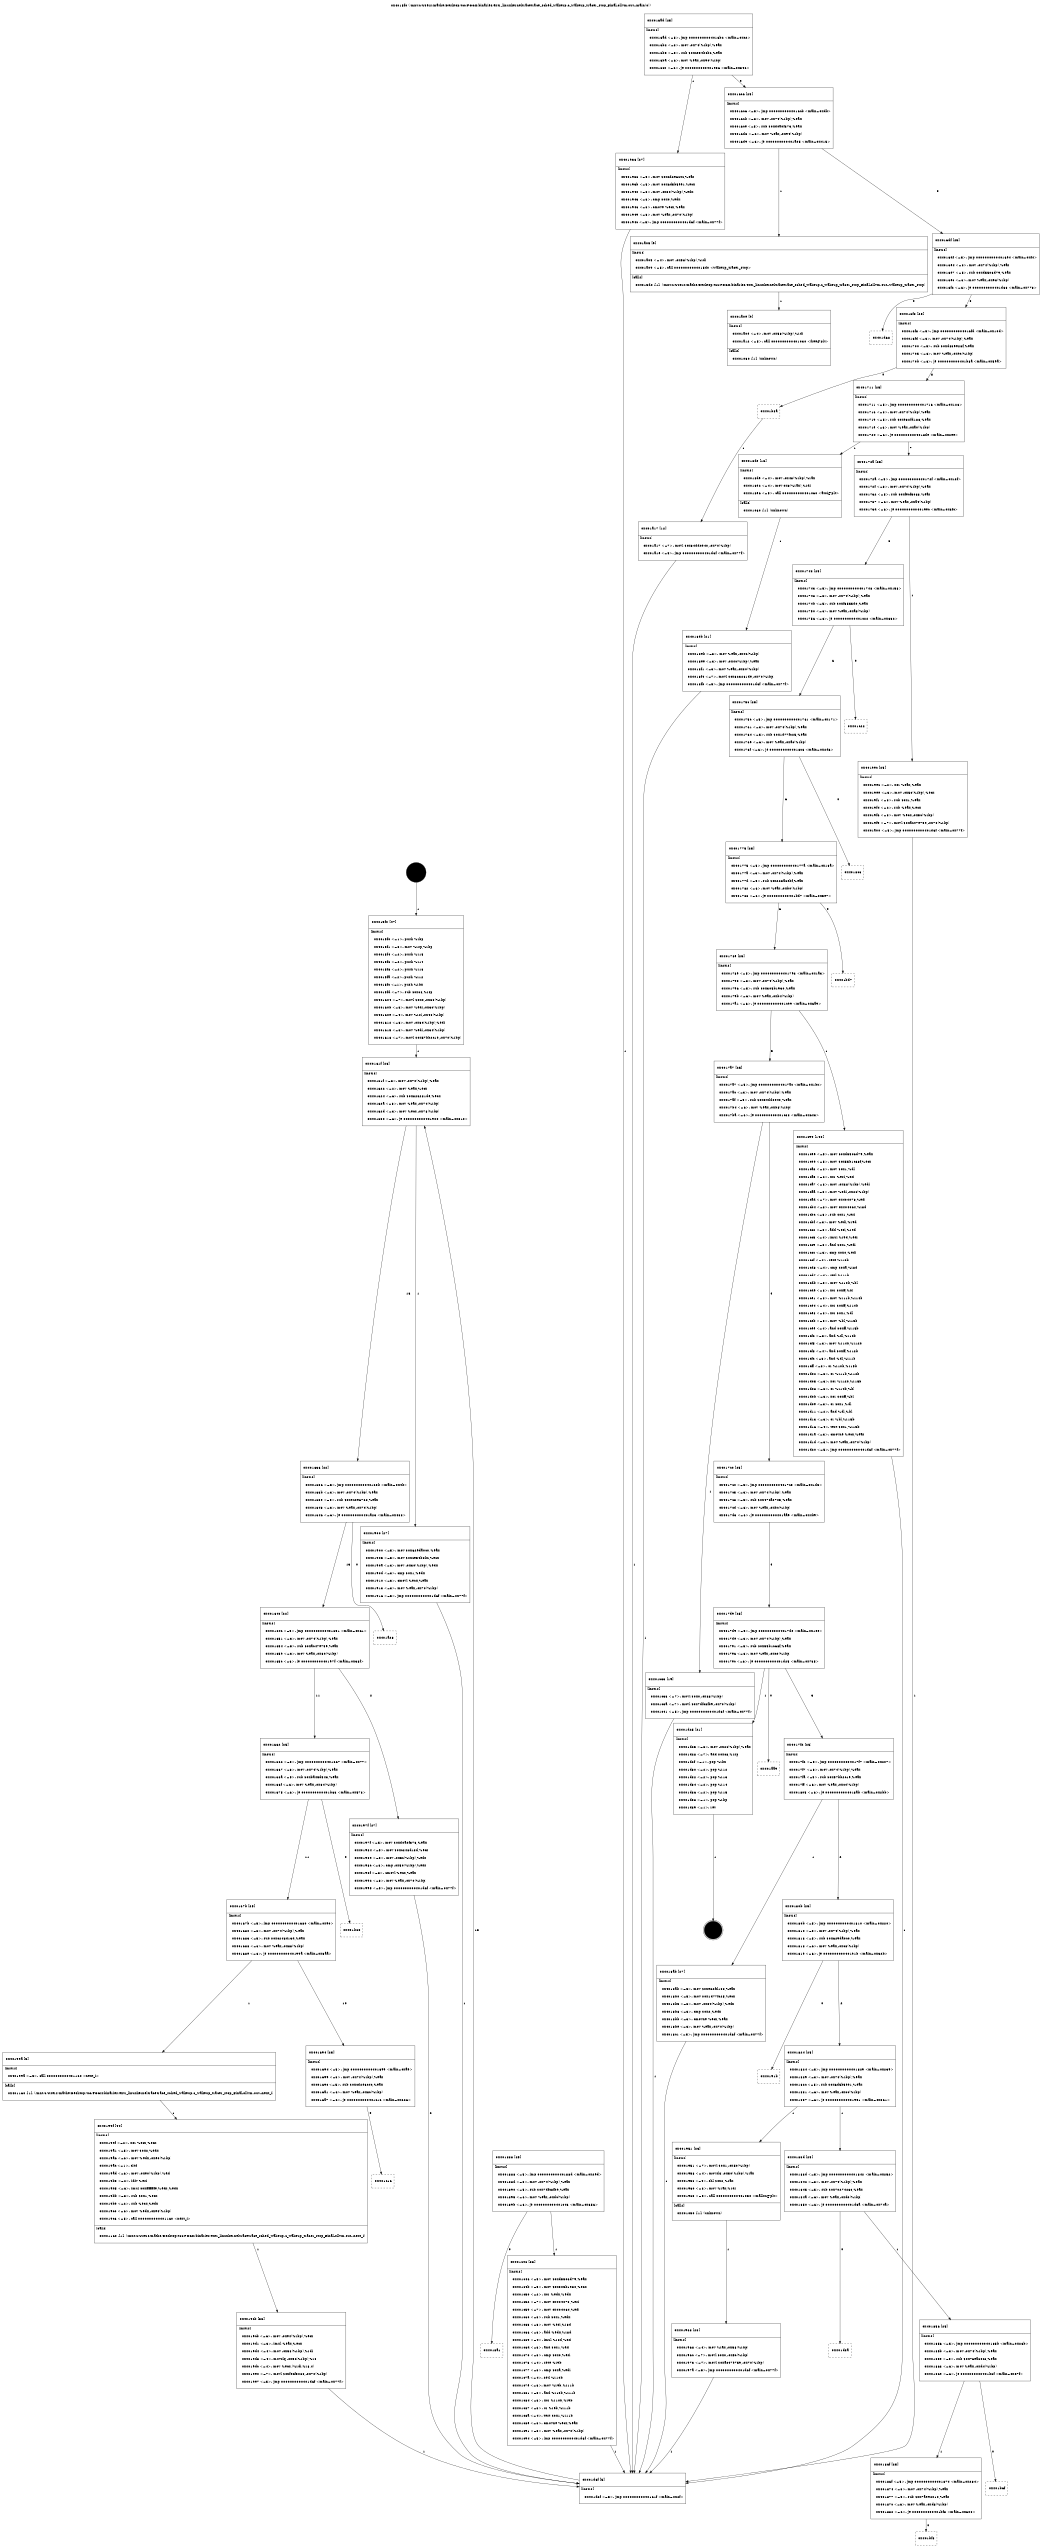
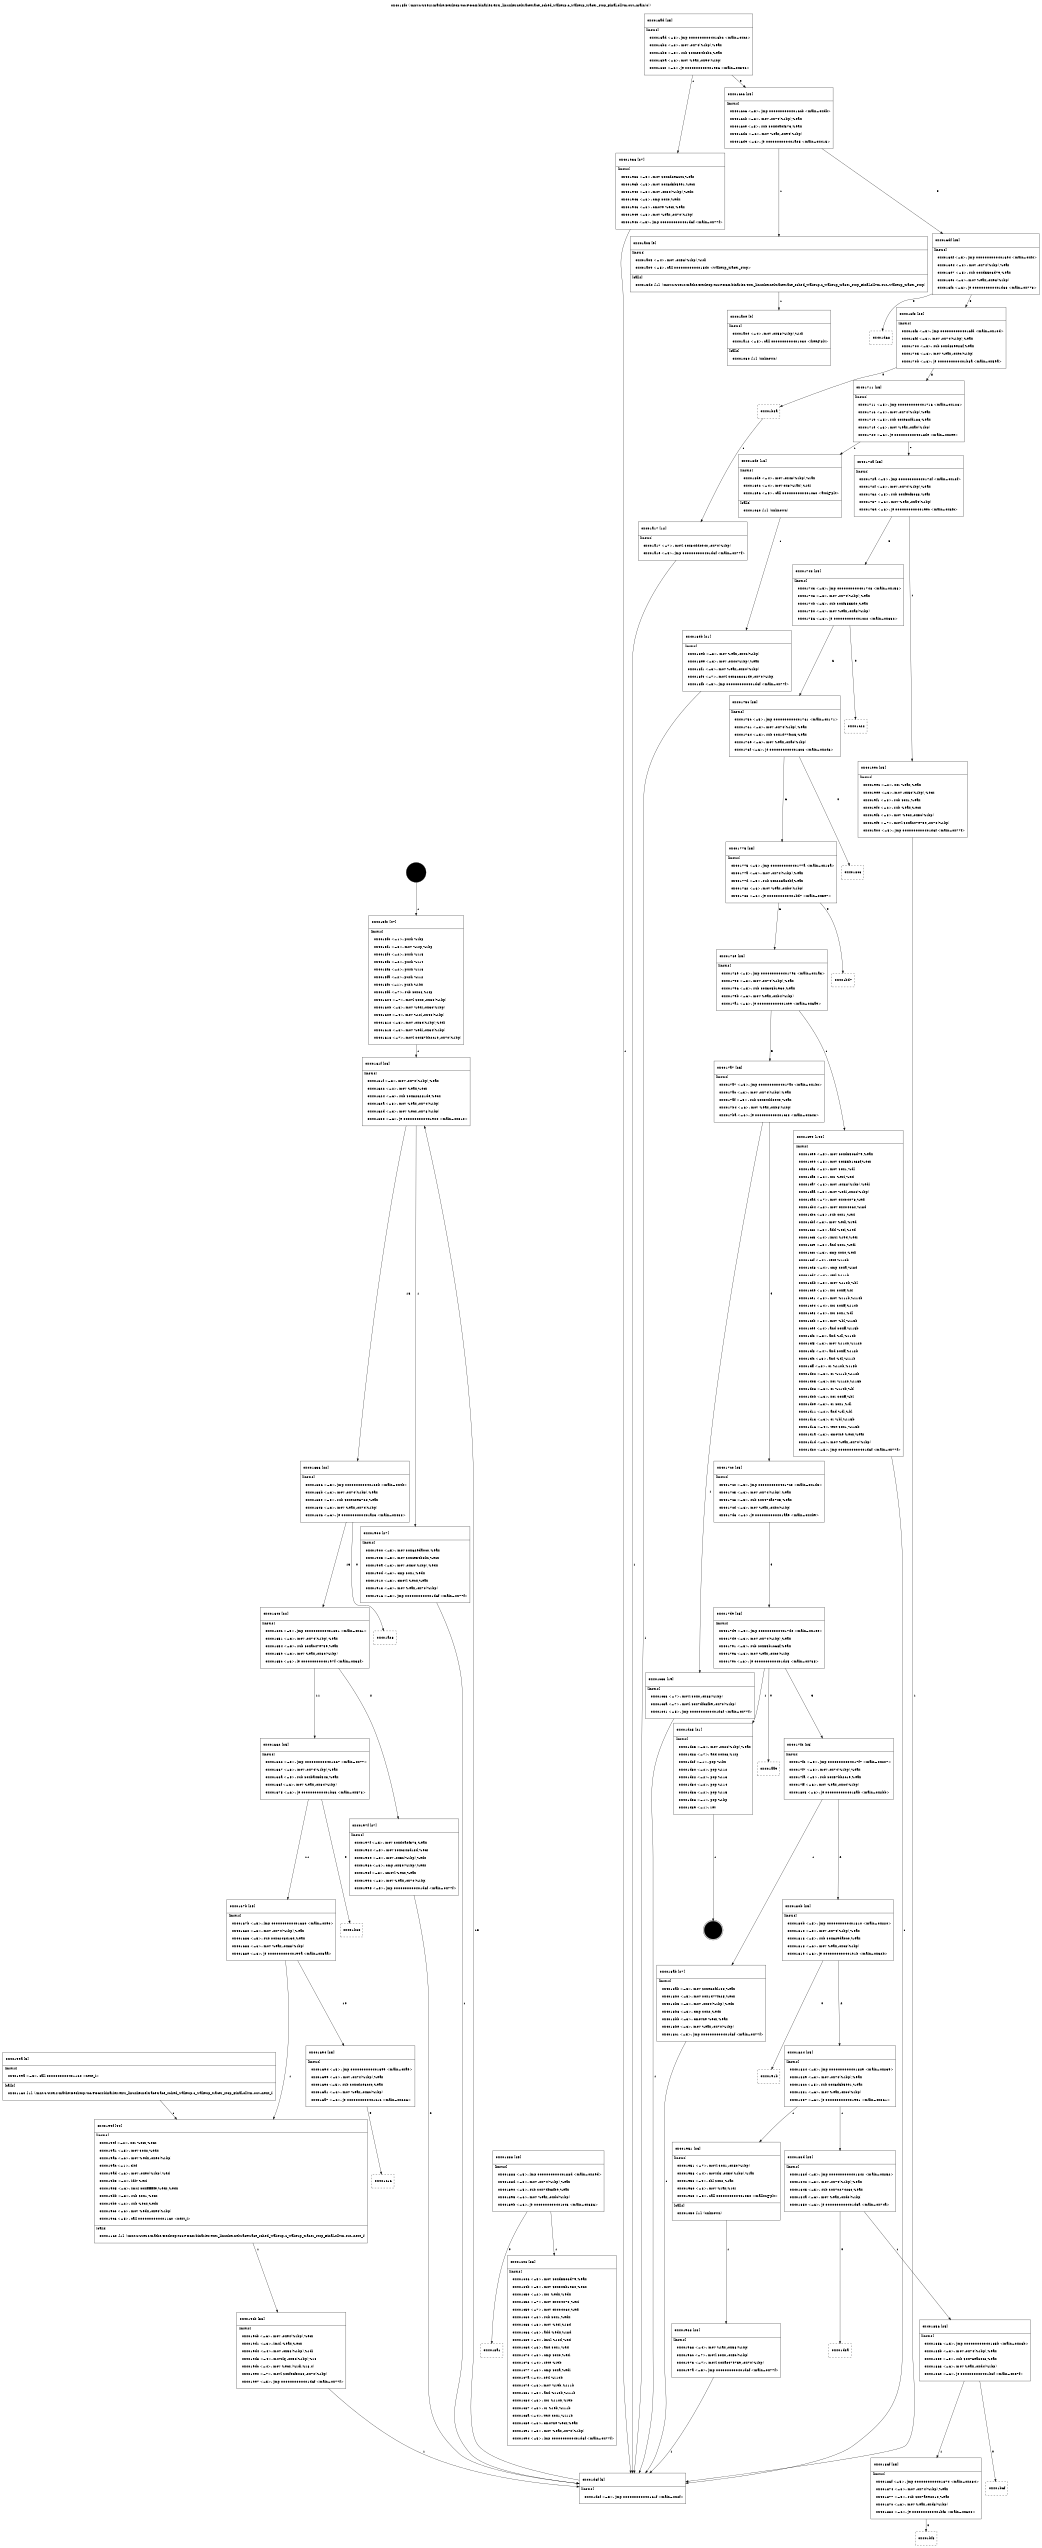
(208, 2006) -> (288, 2040)
(617, 2458) -> none
